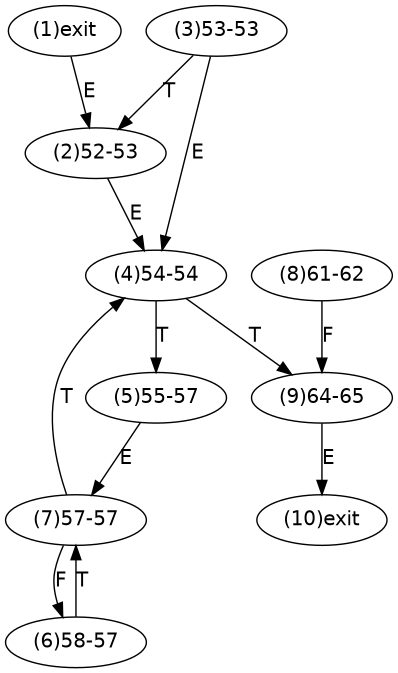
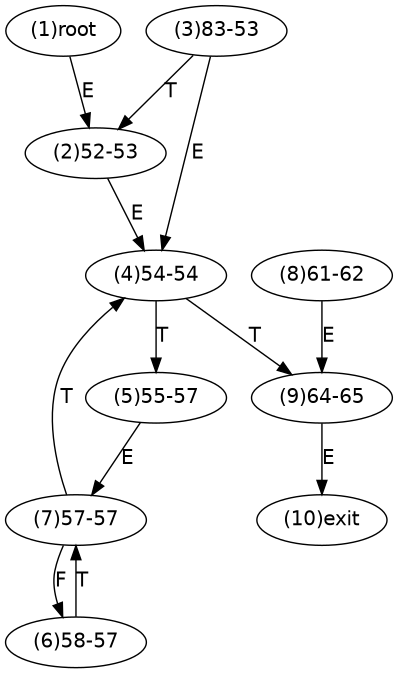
(65, 31) -> (63, 31)
(217, 31) -> (217, 31)
(328, 337) -> (329, 337)
